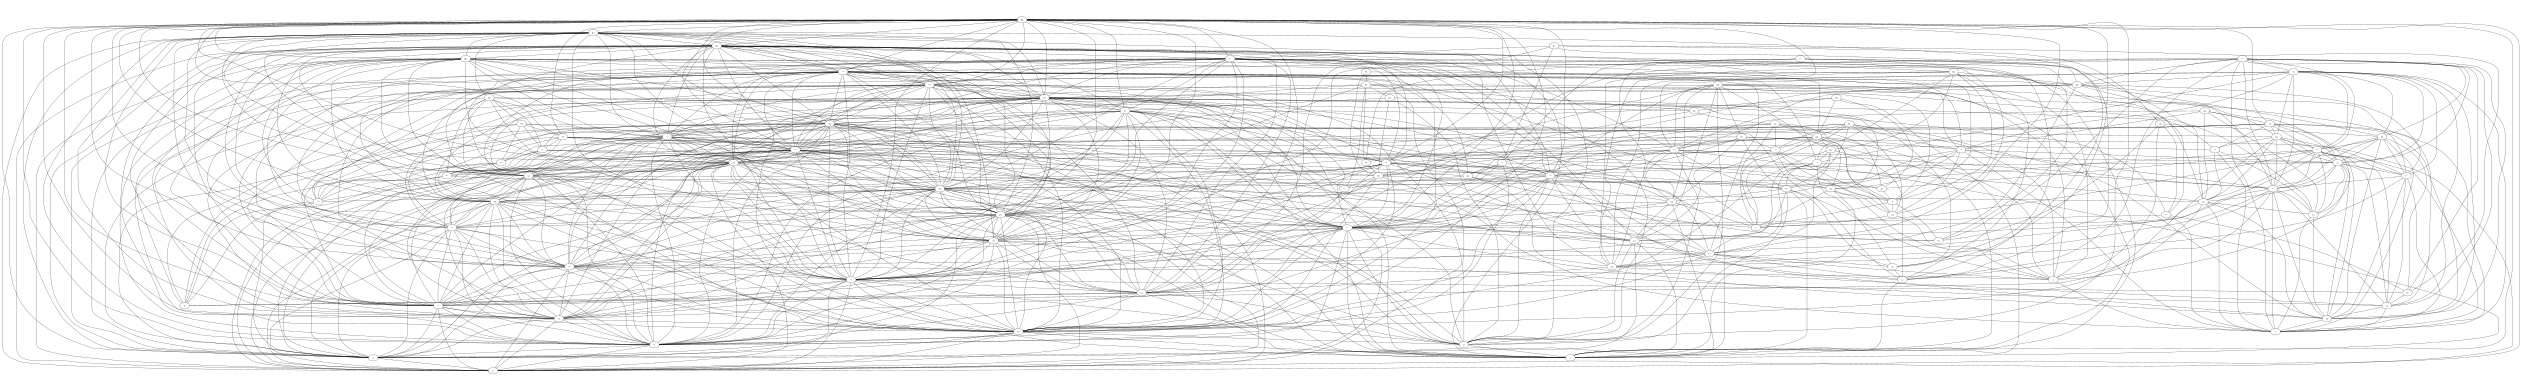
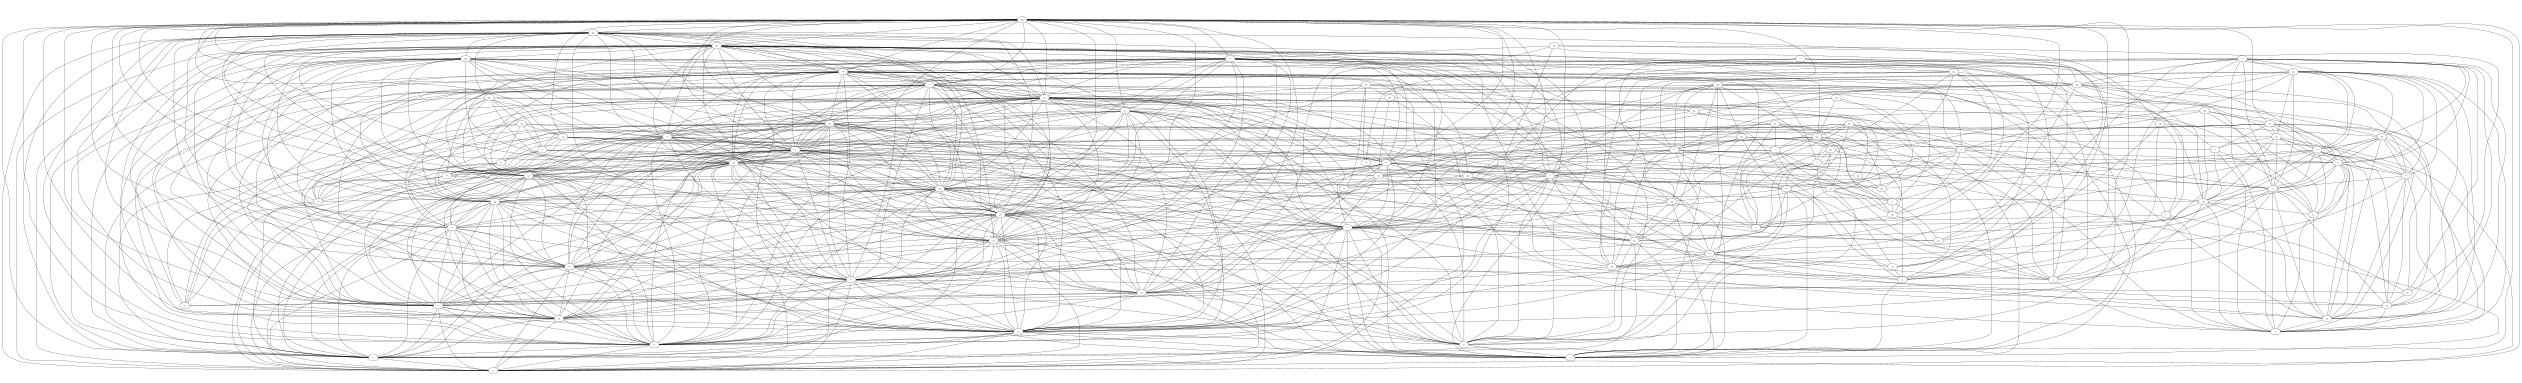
none -> (1975, 66)
(1366, 72) -> none
none -> (1858, 176)
(1352, 247) -> (1252, 297)
